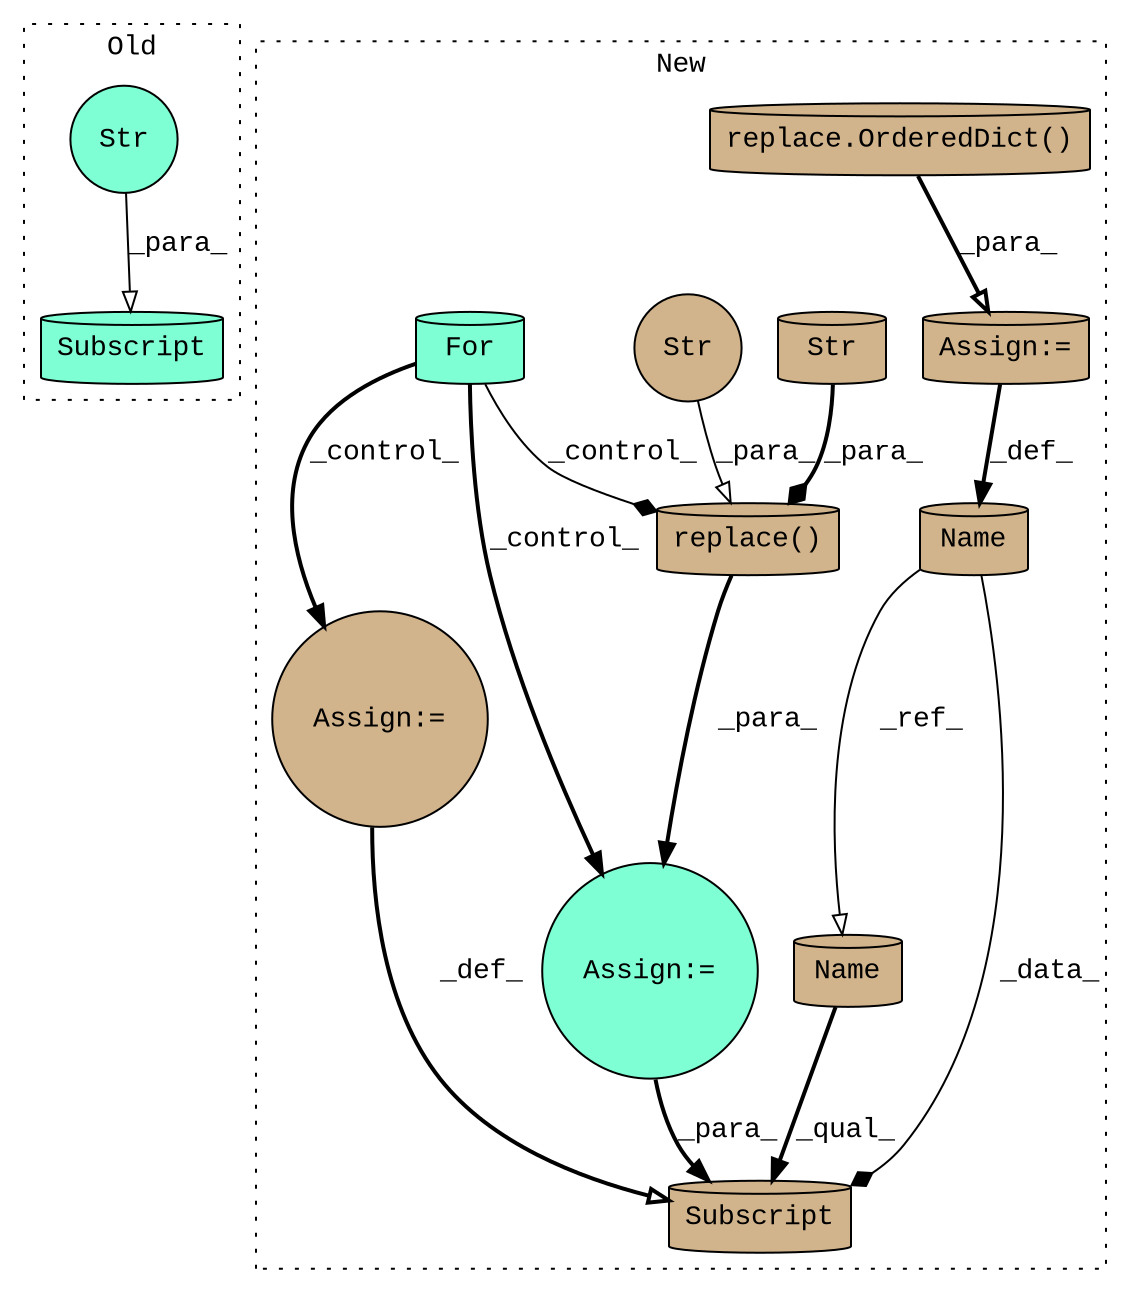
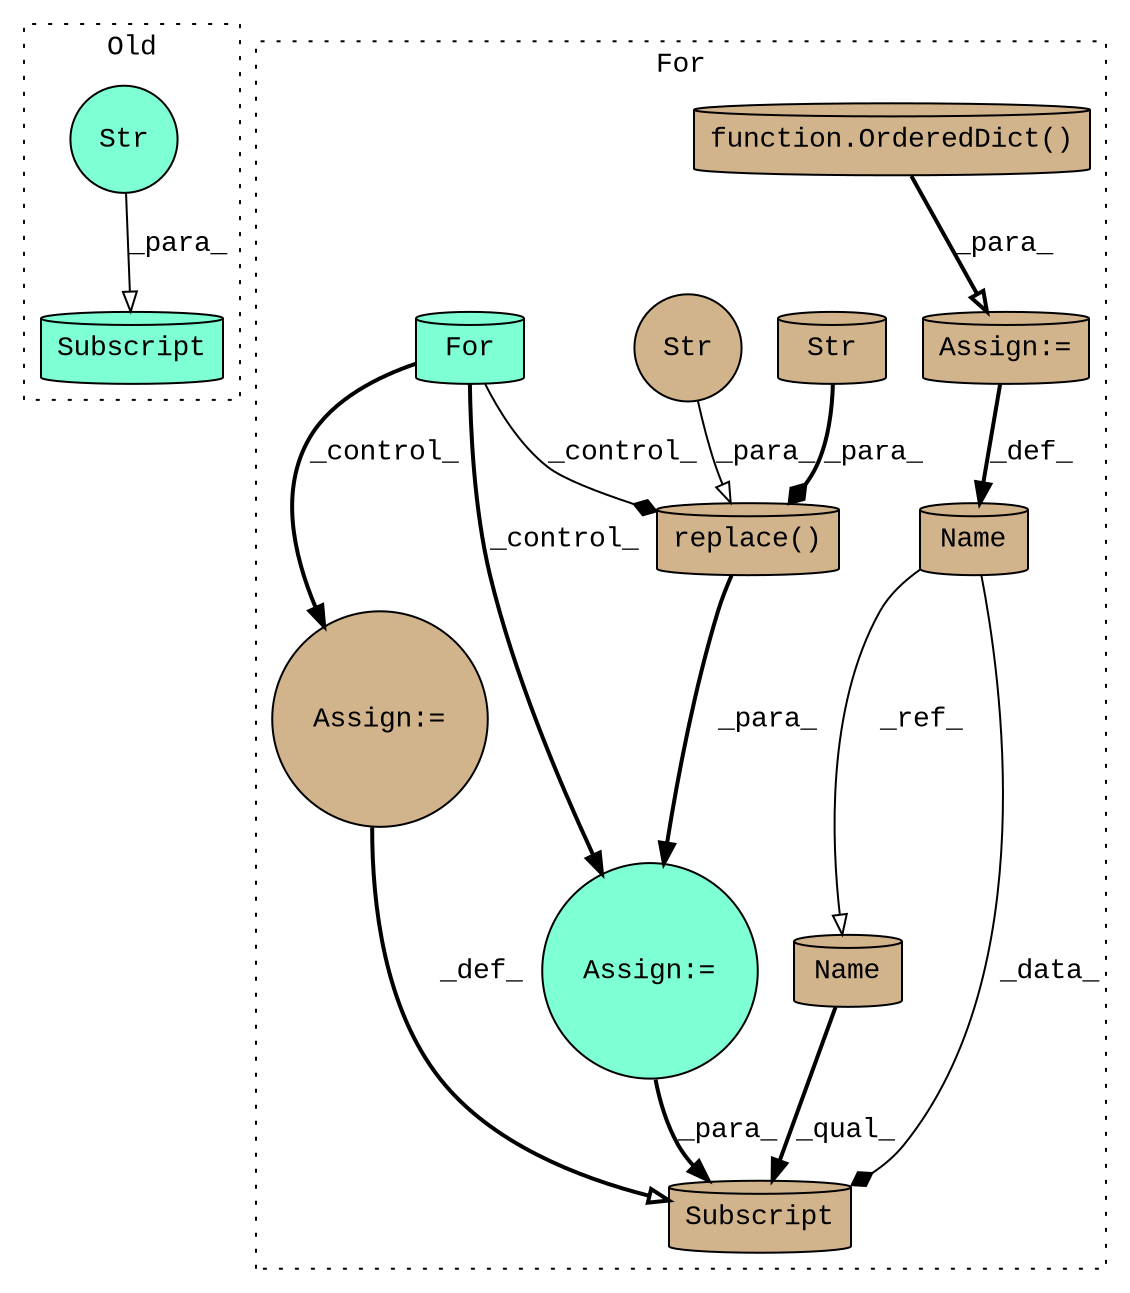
(681, 64) -> (681, 64)
(900, 139) -> (892, 139)
